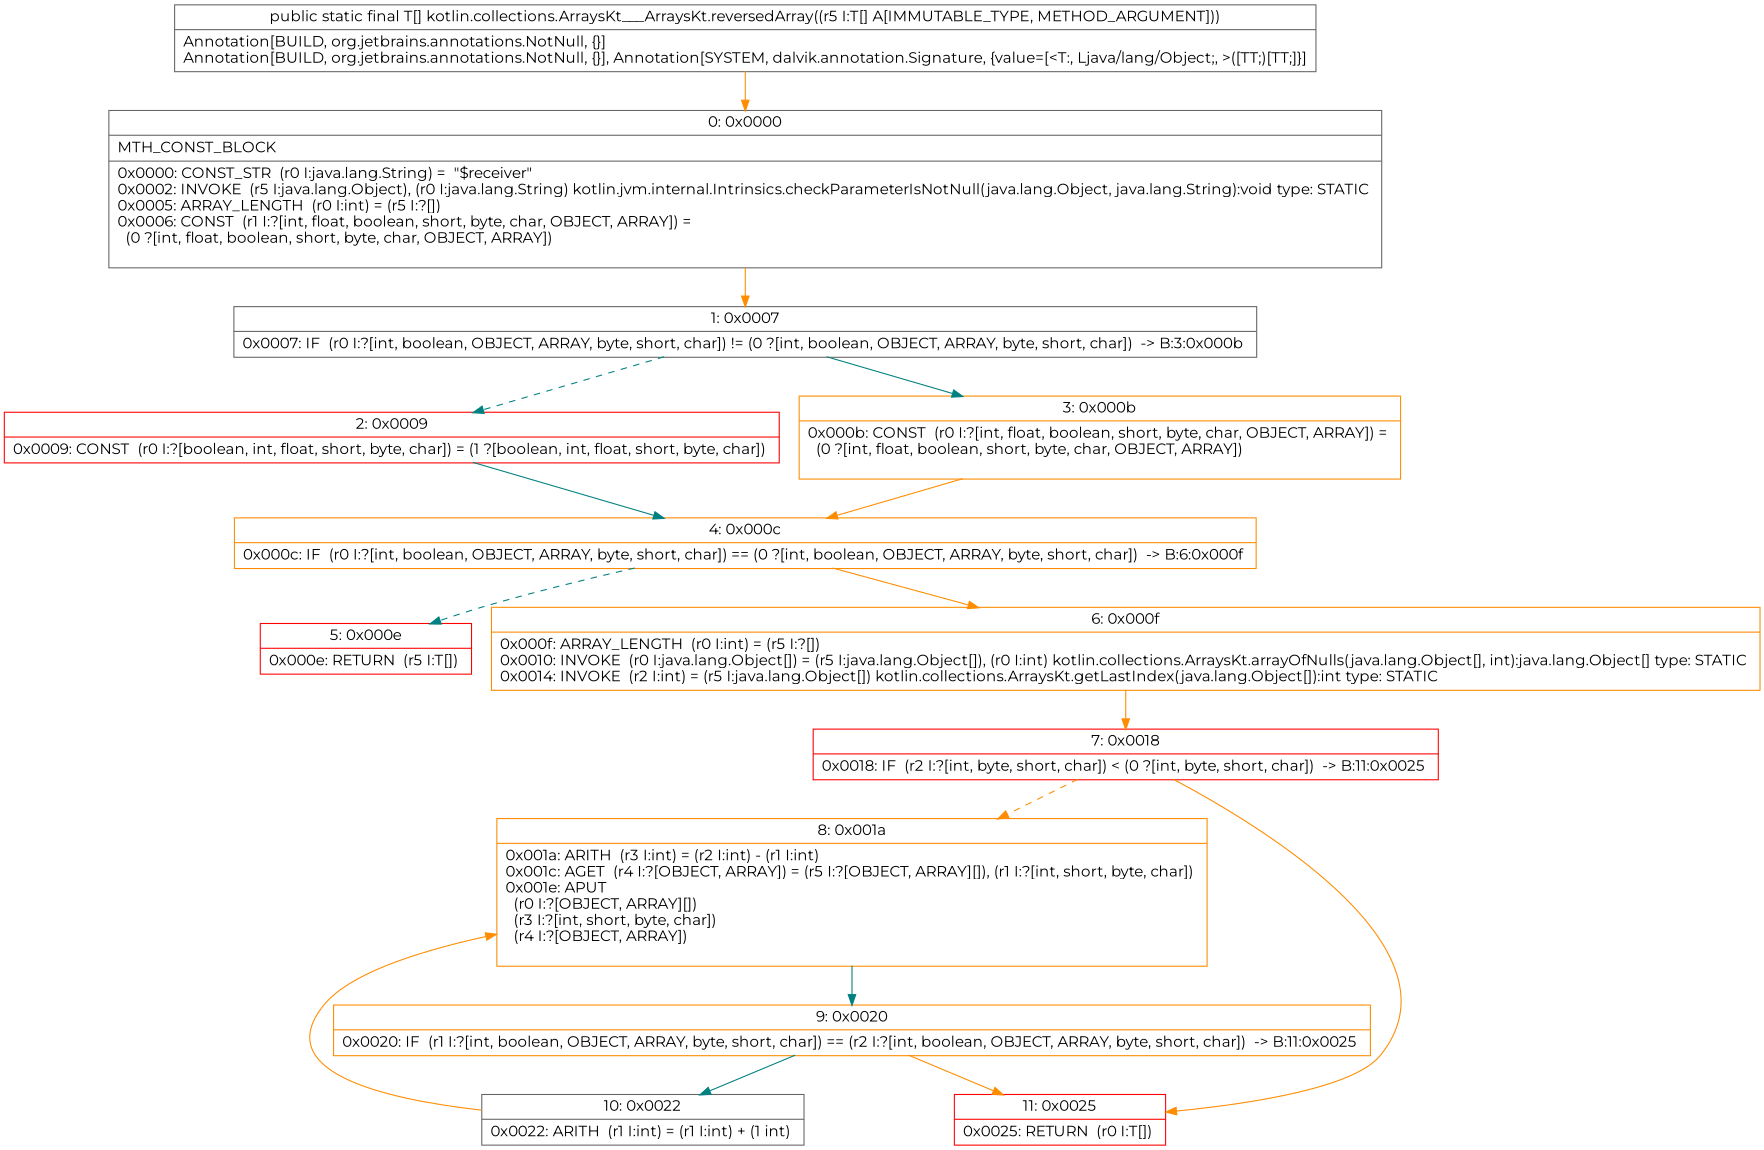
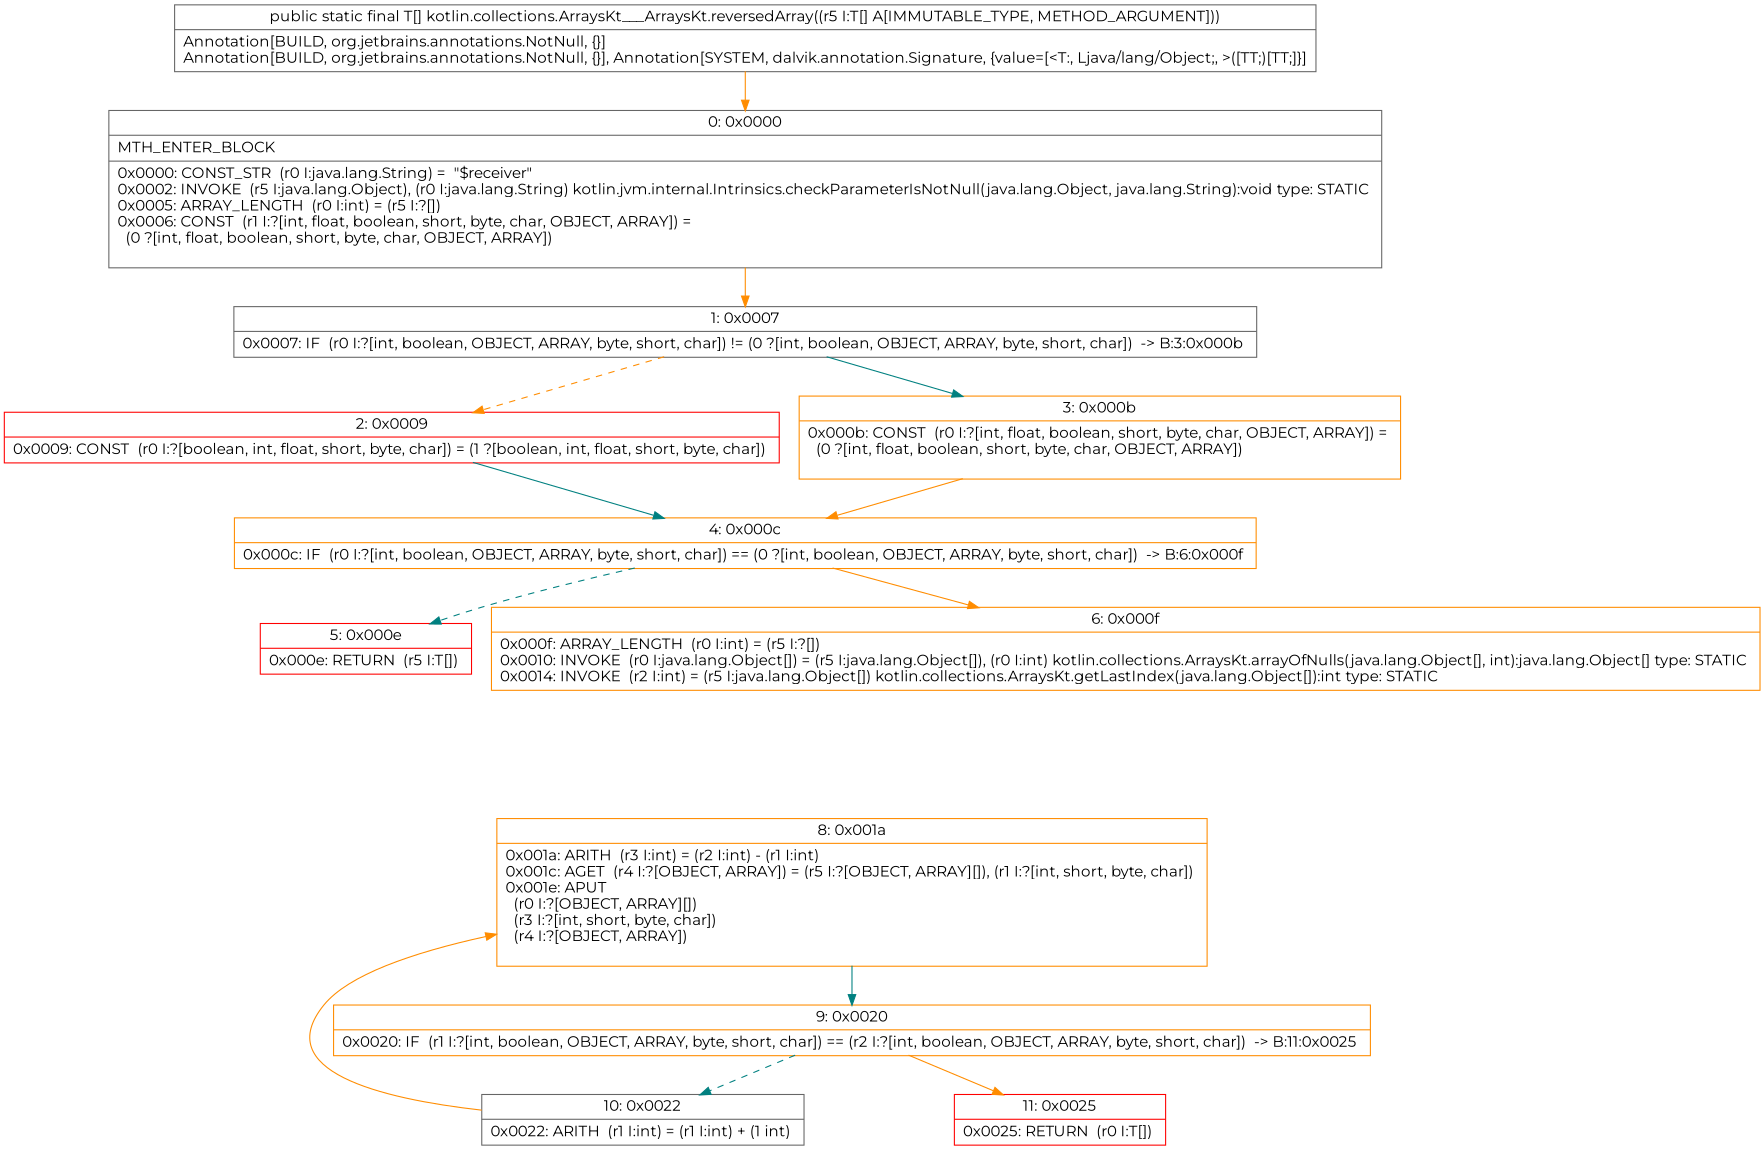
(197, 148) -> (197, 148)
(574, 383) -> (574, 383)
(1126, 754) -> none
(753, 1073) -> (753, 1073)
